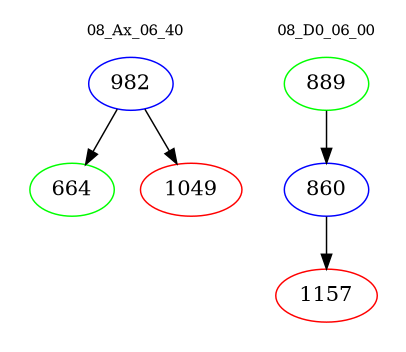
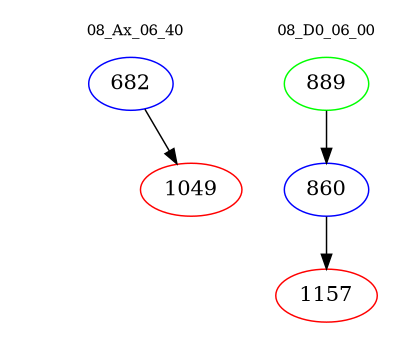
(131, 84) -> (131, 84)
(72, 190) -> none
